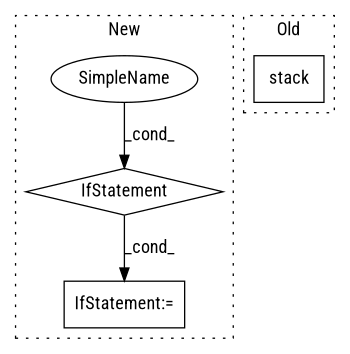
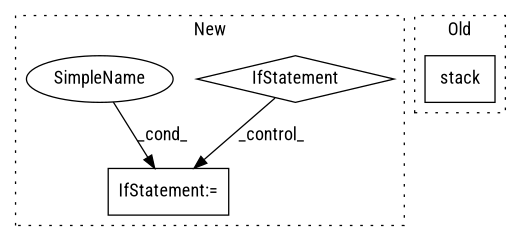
(124, 129) -> (131, 130)
(150, 248) -> (272, 135)
